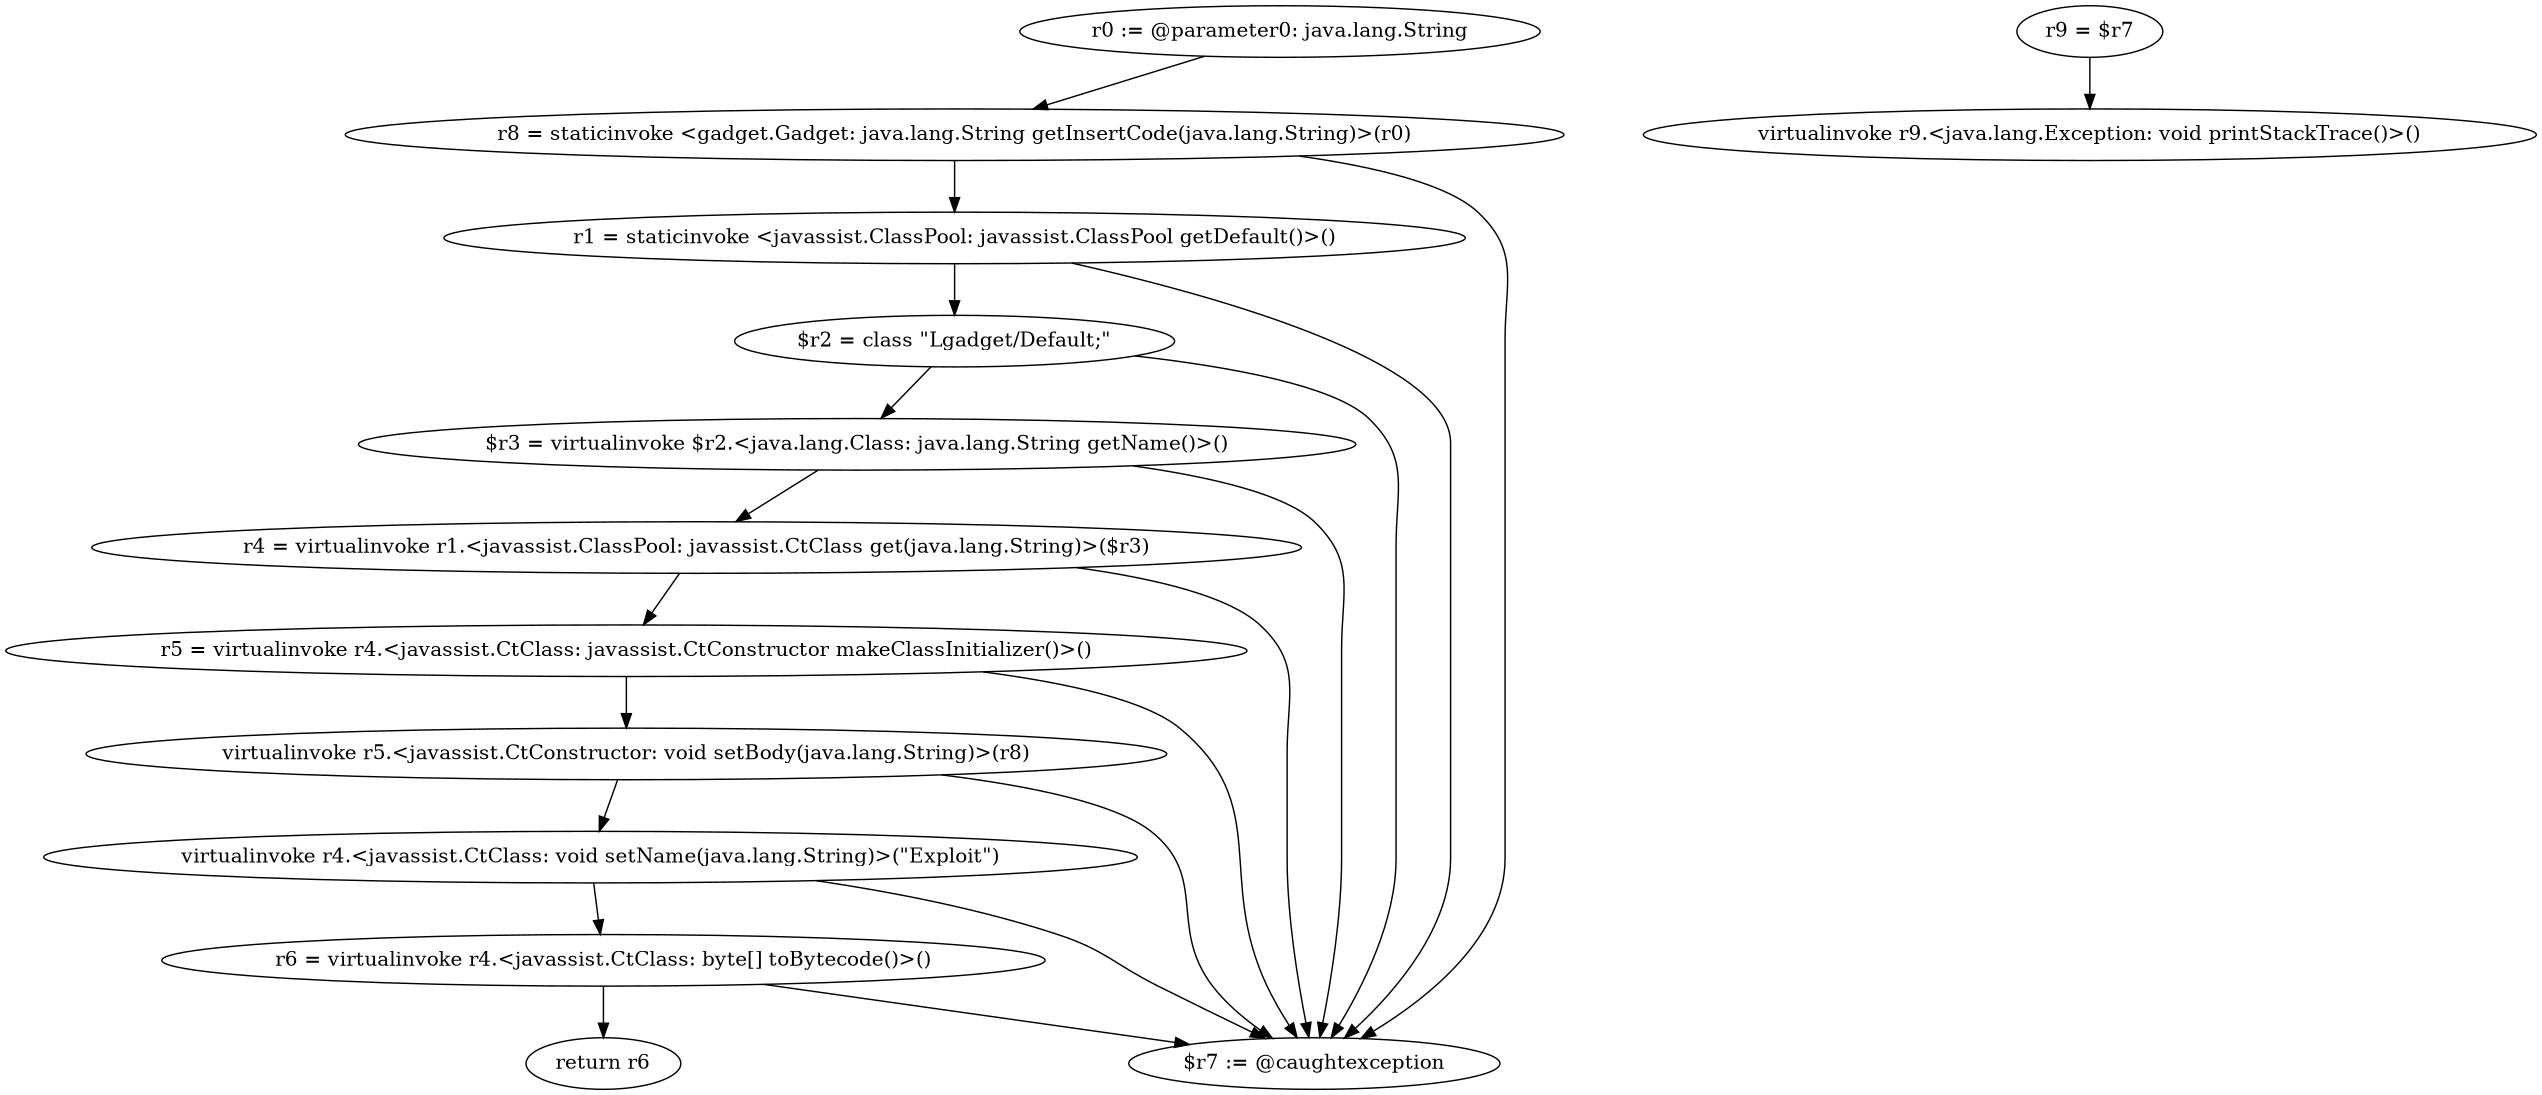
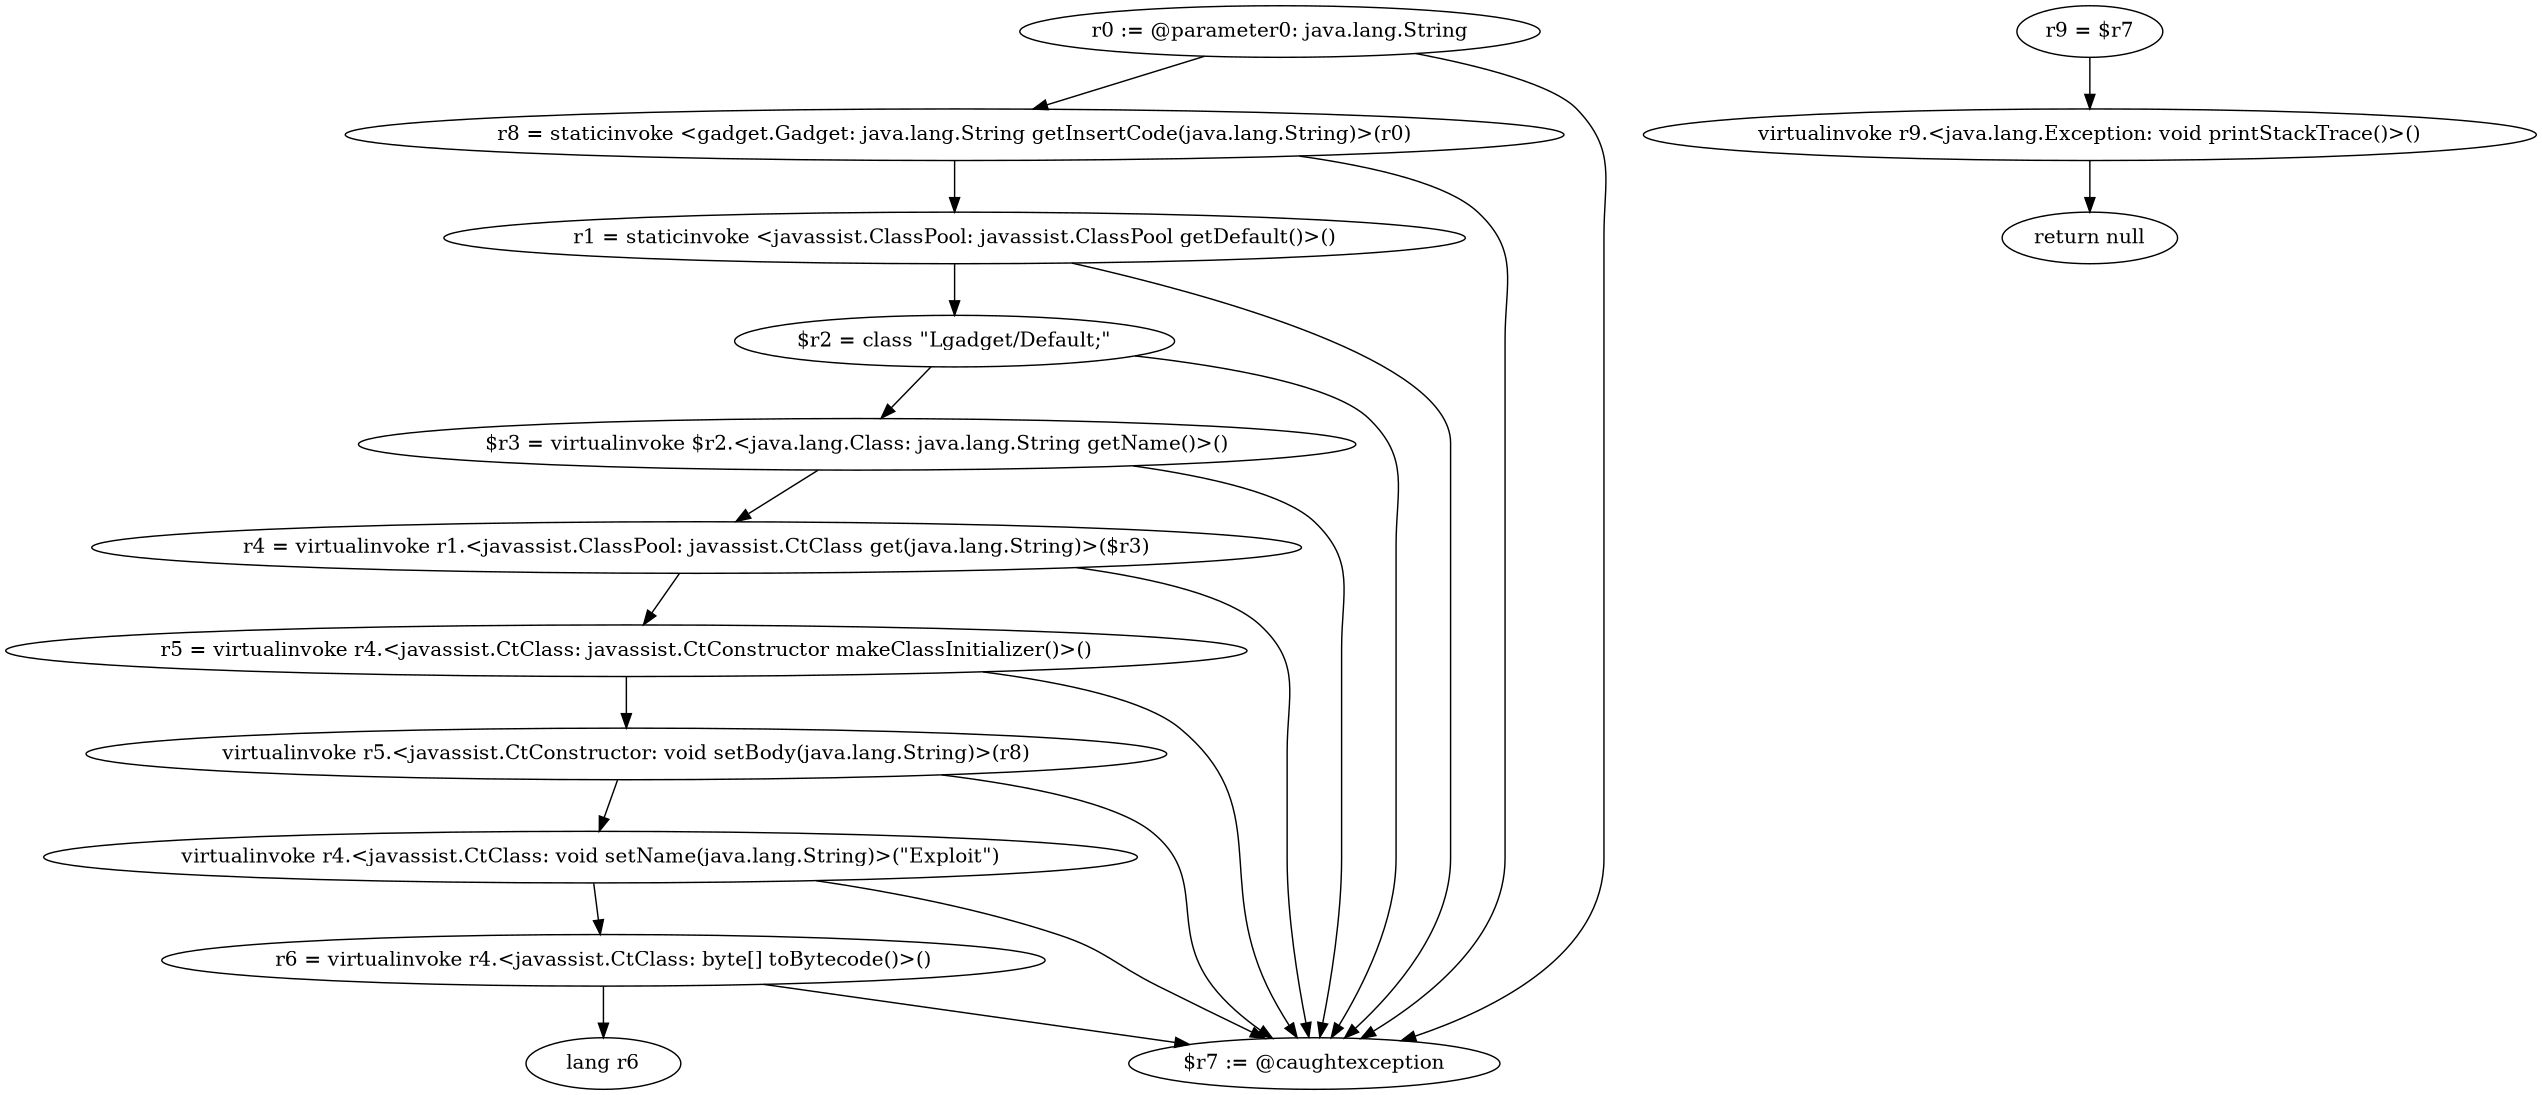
none -> (2090, 238)
none -> (1604, 532)
(603, 1064) -> (603, 1064)
